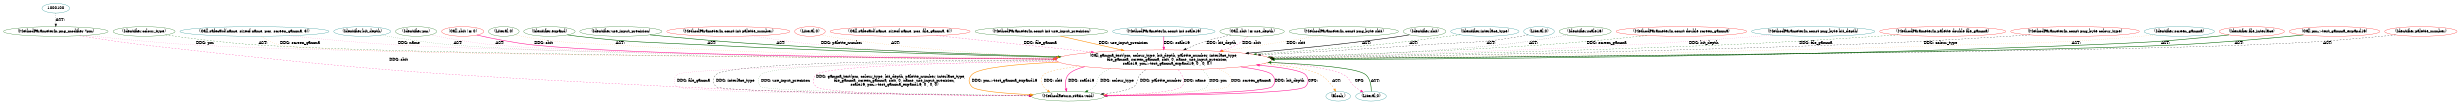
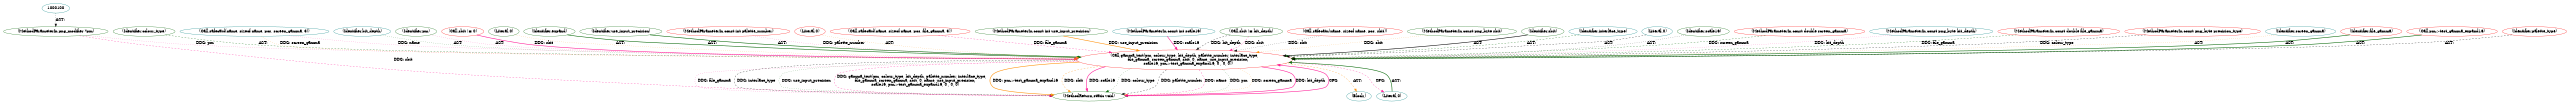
(1252, 31) -> (1251, 31)
none -> (1345, 31)
(1943, 31) -> (2059, 31)
(2075, 31) -> (2193, 31)
(2252, 31) -> (2371, 31)
(2421, 31) -> (2534, 31)
